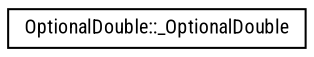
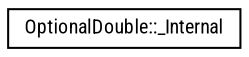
(157, 29) -> (124, 29)
